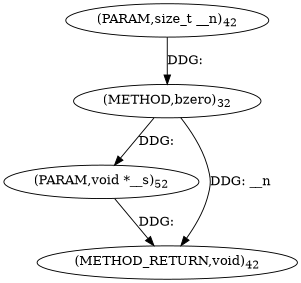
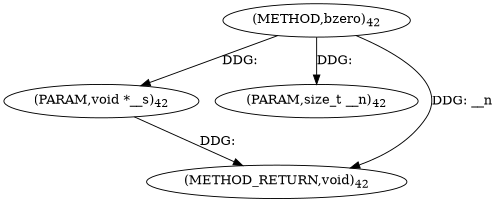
(167, 56) -> (317, 56)
(224, 100) -> (374, 19)
(162, 180) -> (162, 100)
